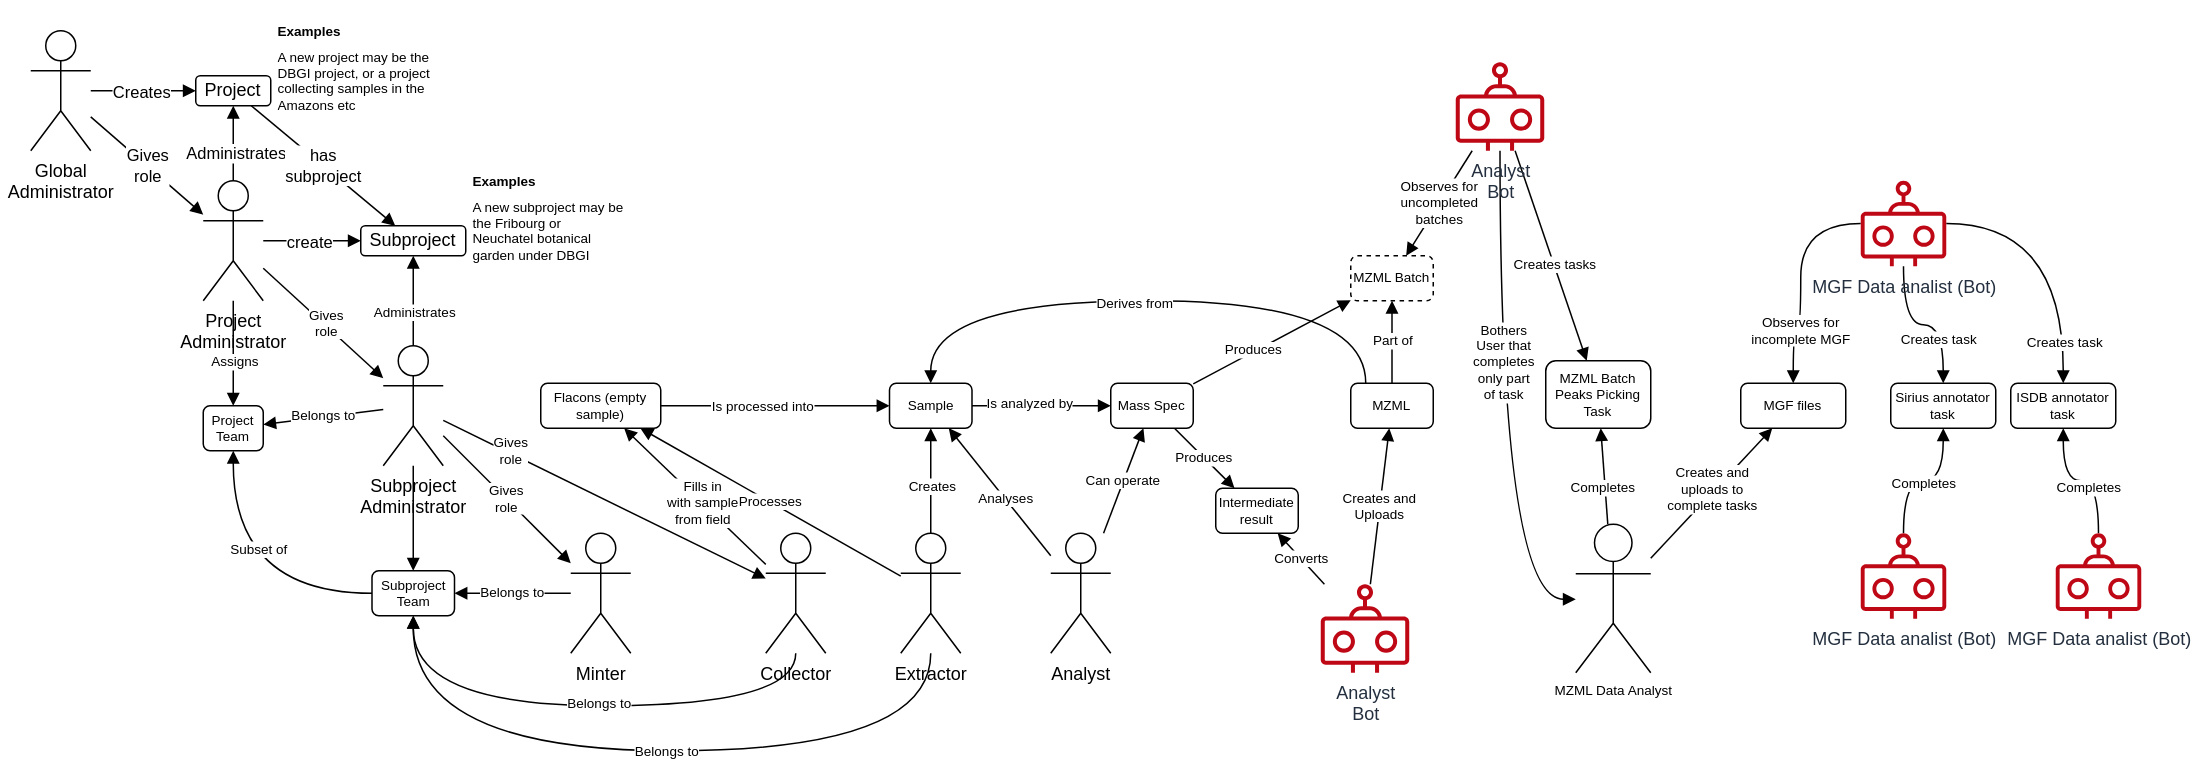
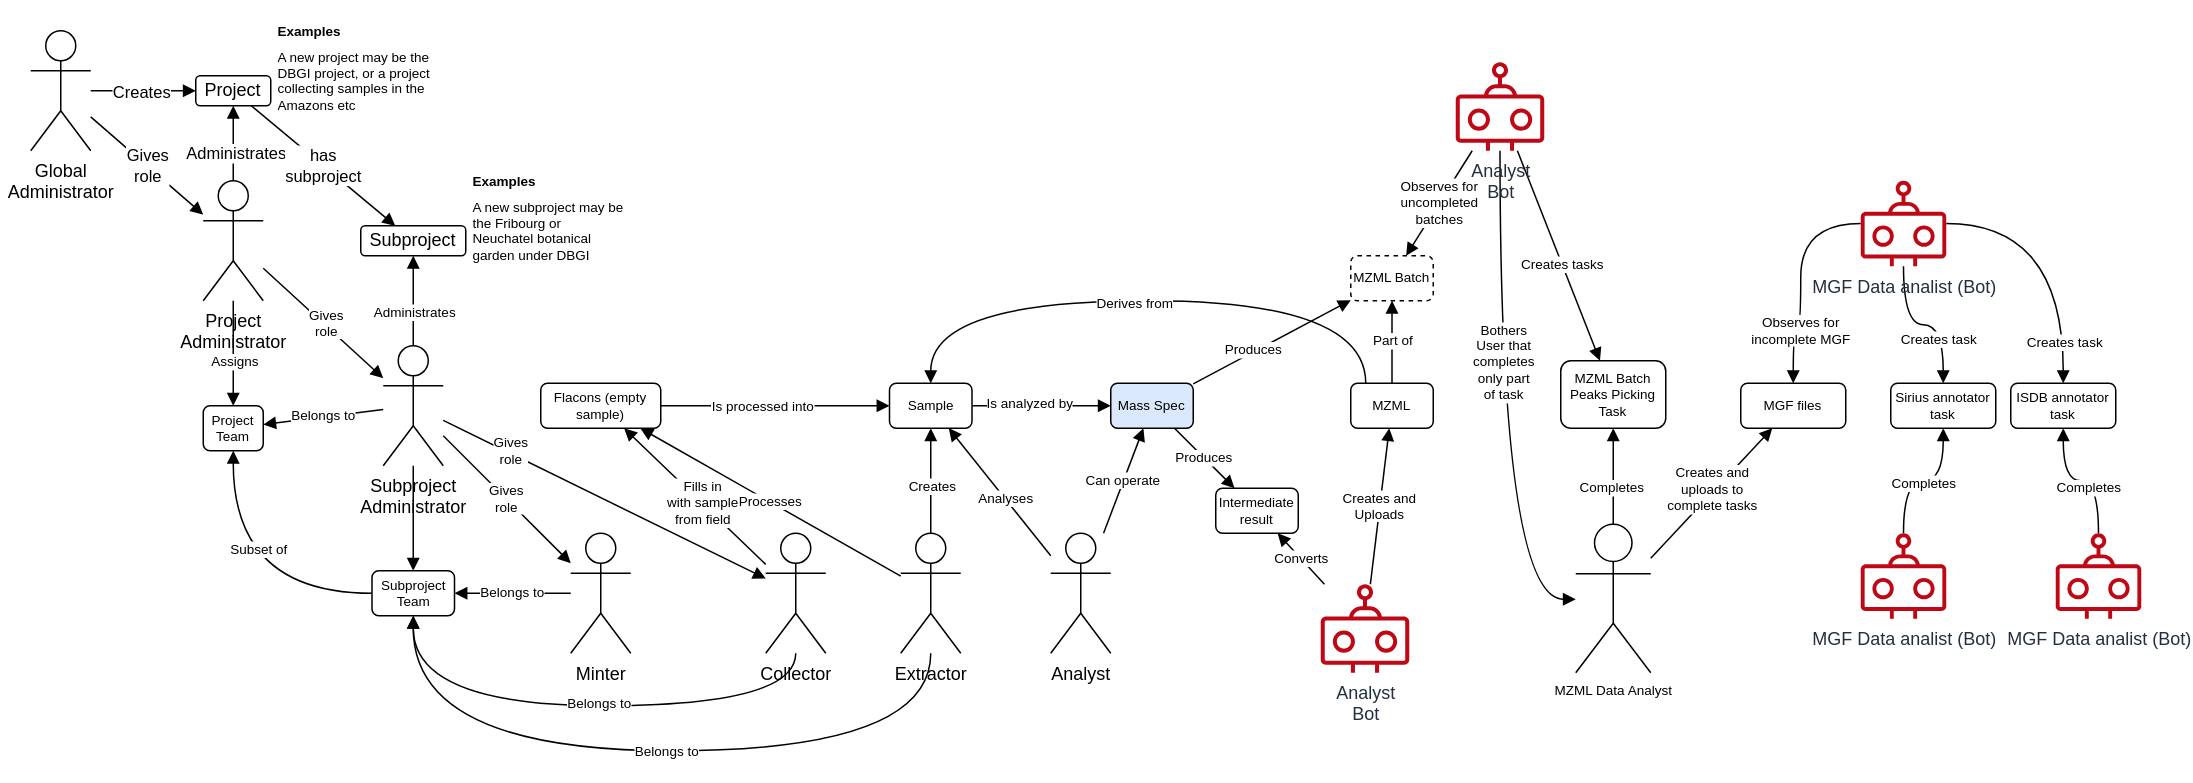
(305, 241) -> none
(1598, 395) -> (1613, 395)
(1152, 406) -> (1152, 406)
